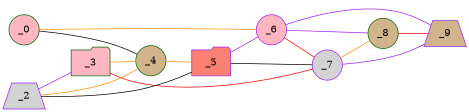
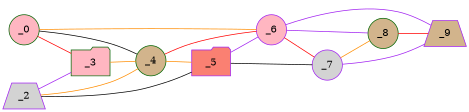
none -> (210, 39)
(211, 86) -> (54, 45)
